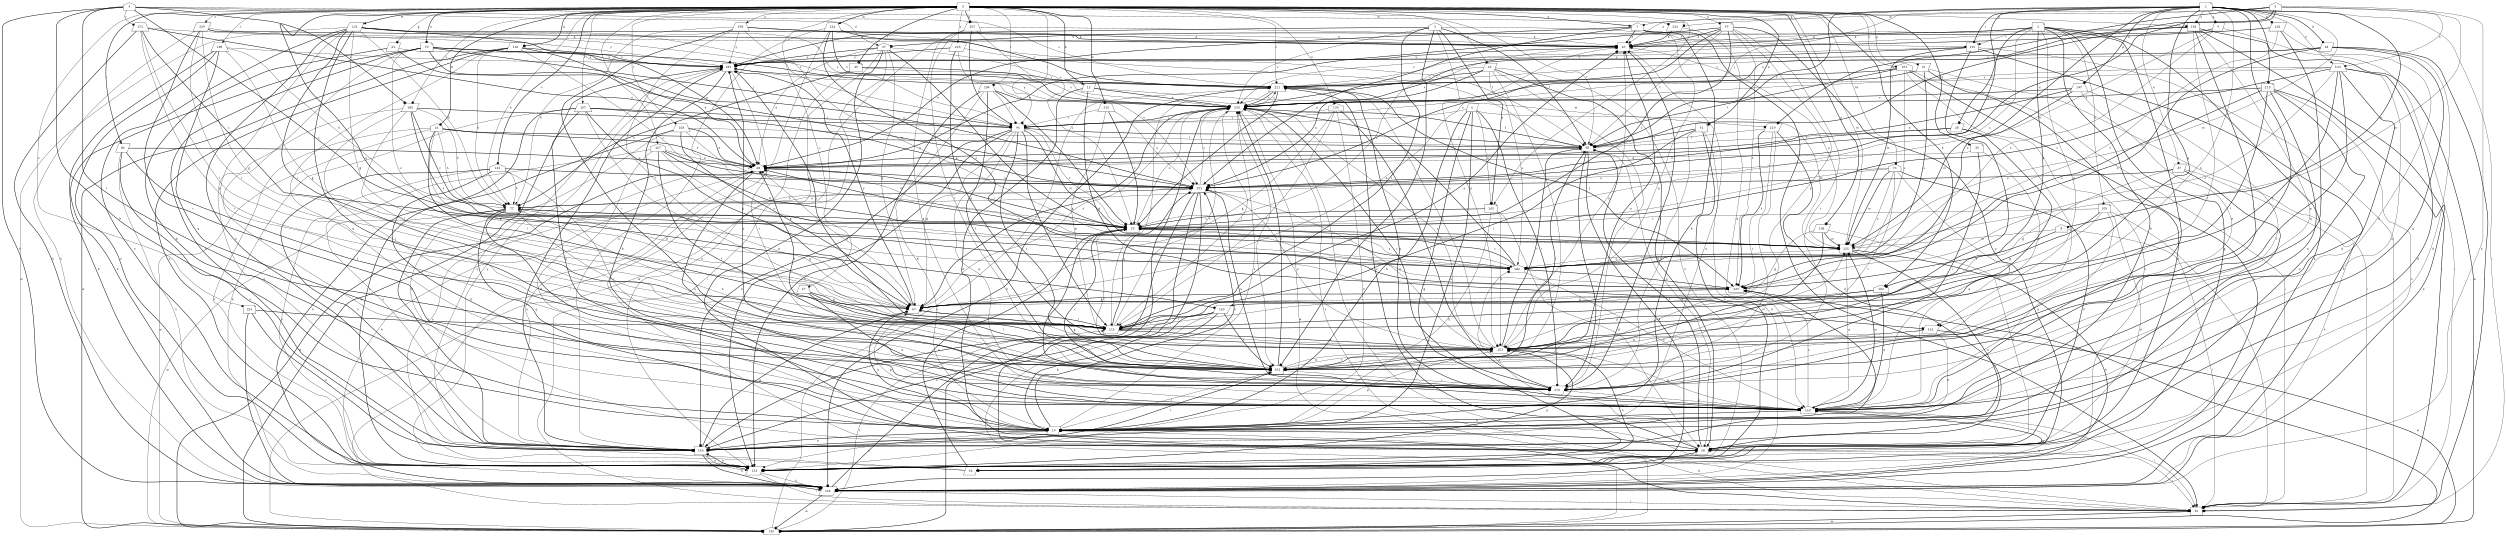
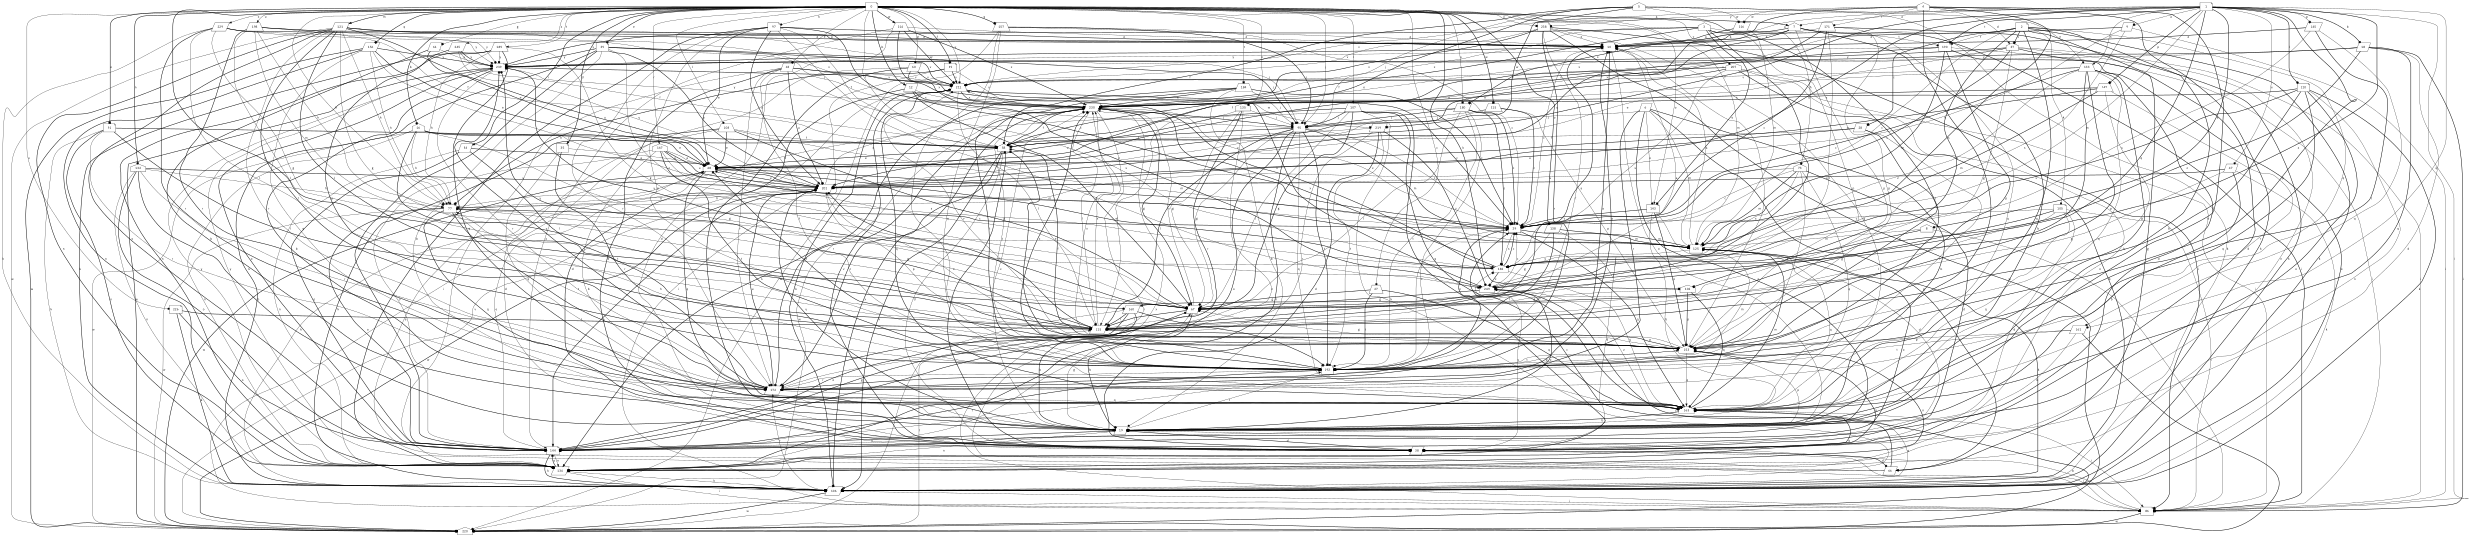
(1500, 274) -> (1672, 278)
(1440, 285) -> (1069, 172)
(1364, 441) -> none
none -> (782, 452)
